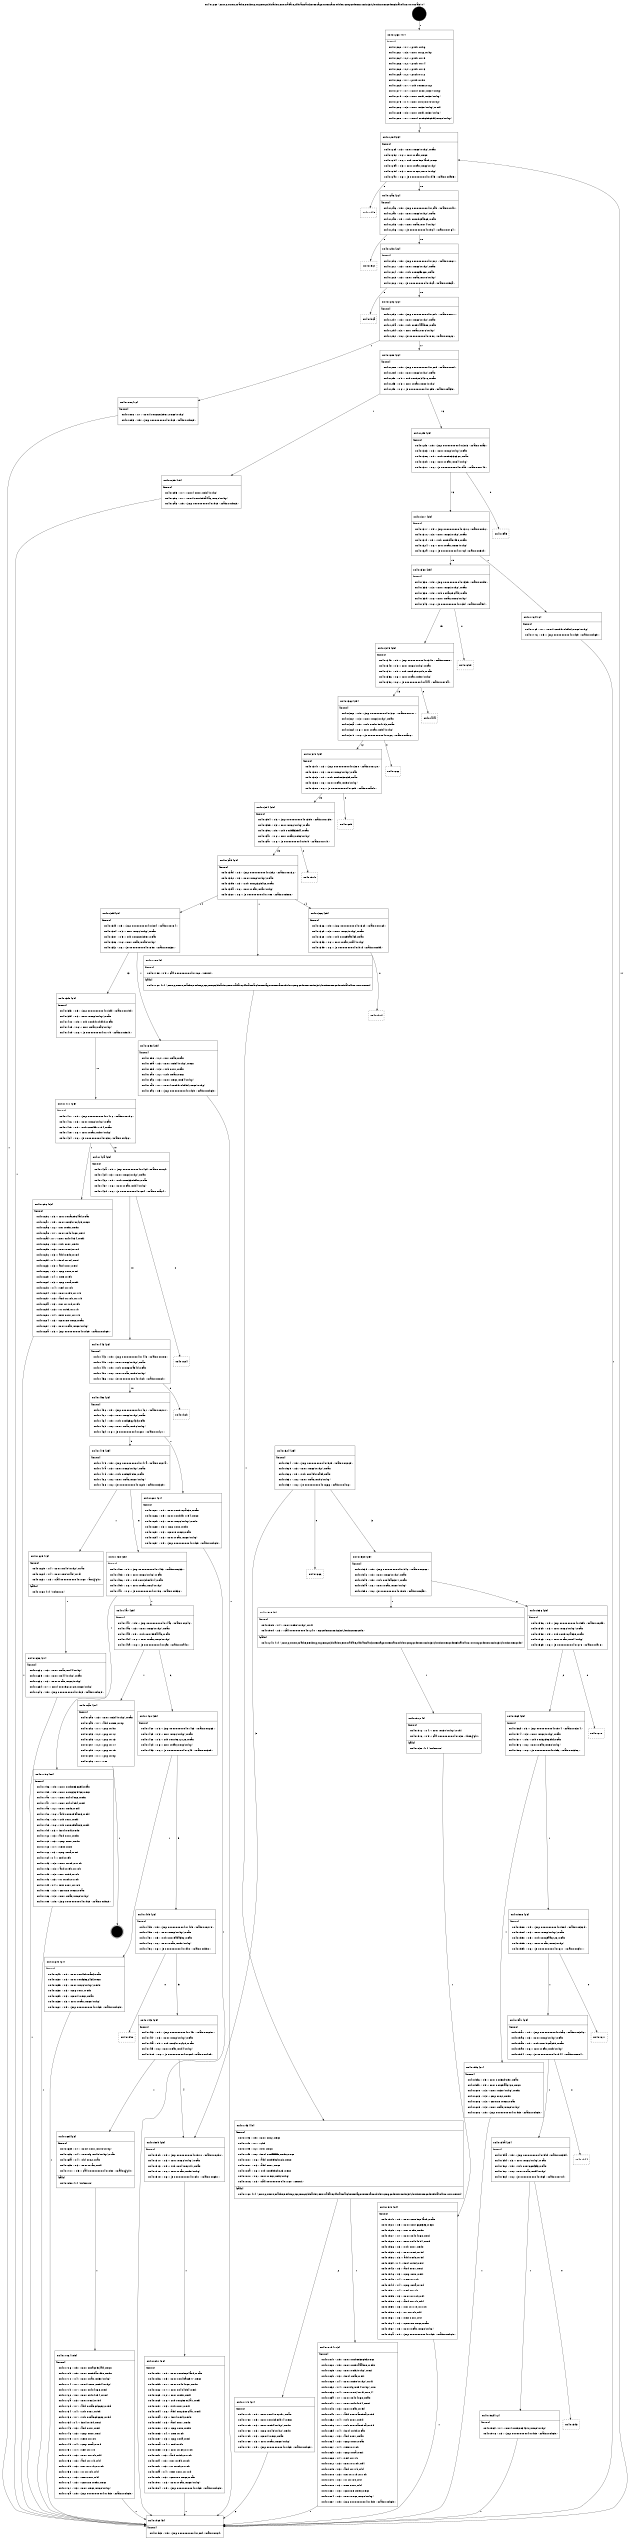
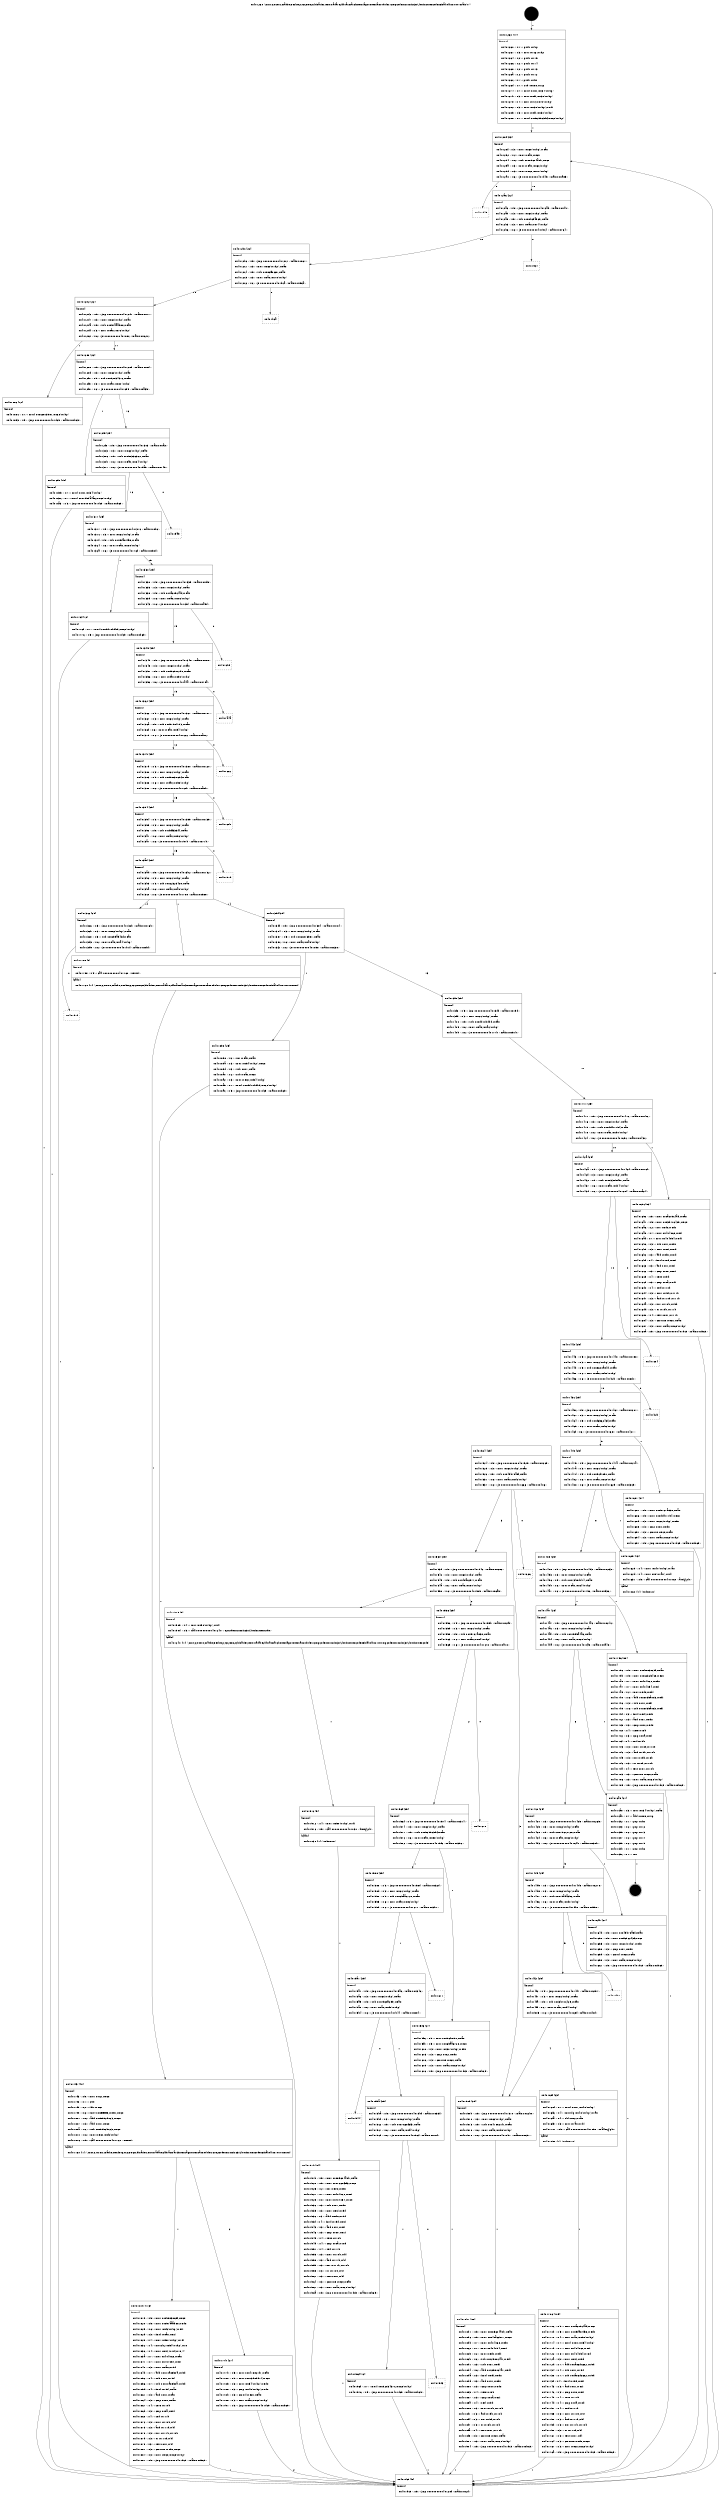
(66, 1675) -> none
